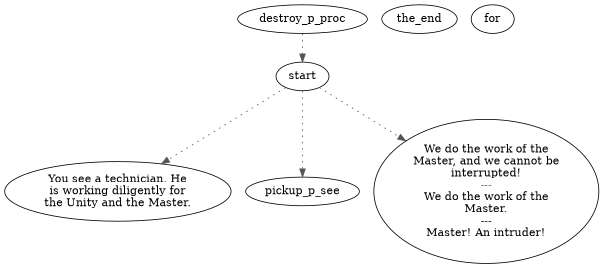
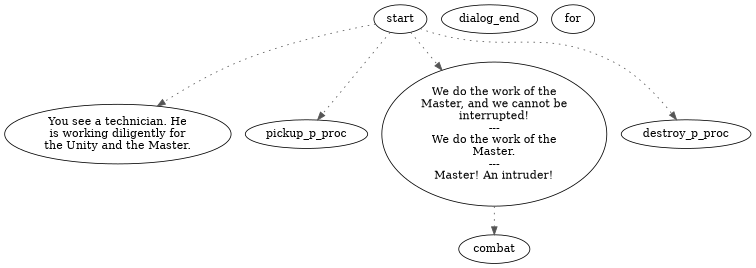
(420, 19) -> (490, 19)
(303, 44) -> (557, 44)
(303, 191) -> (306, 134)
none -> (494, 249)
